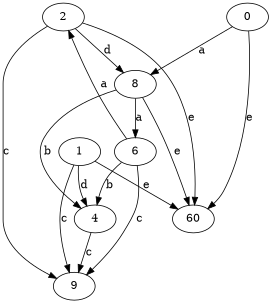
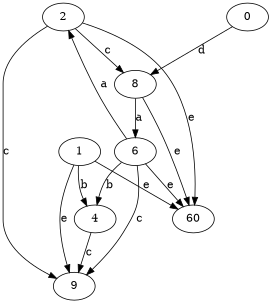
(108, 51) -> (108, 51)
(202, 51) -> (202, 51)
(245, 121) -> (162, 182)
(47, 134) -> none
(84, 185) -> (84, 185)
(64, 219) -> (64, 219)
